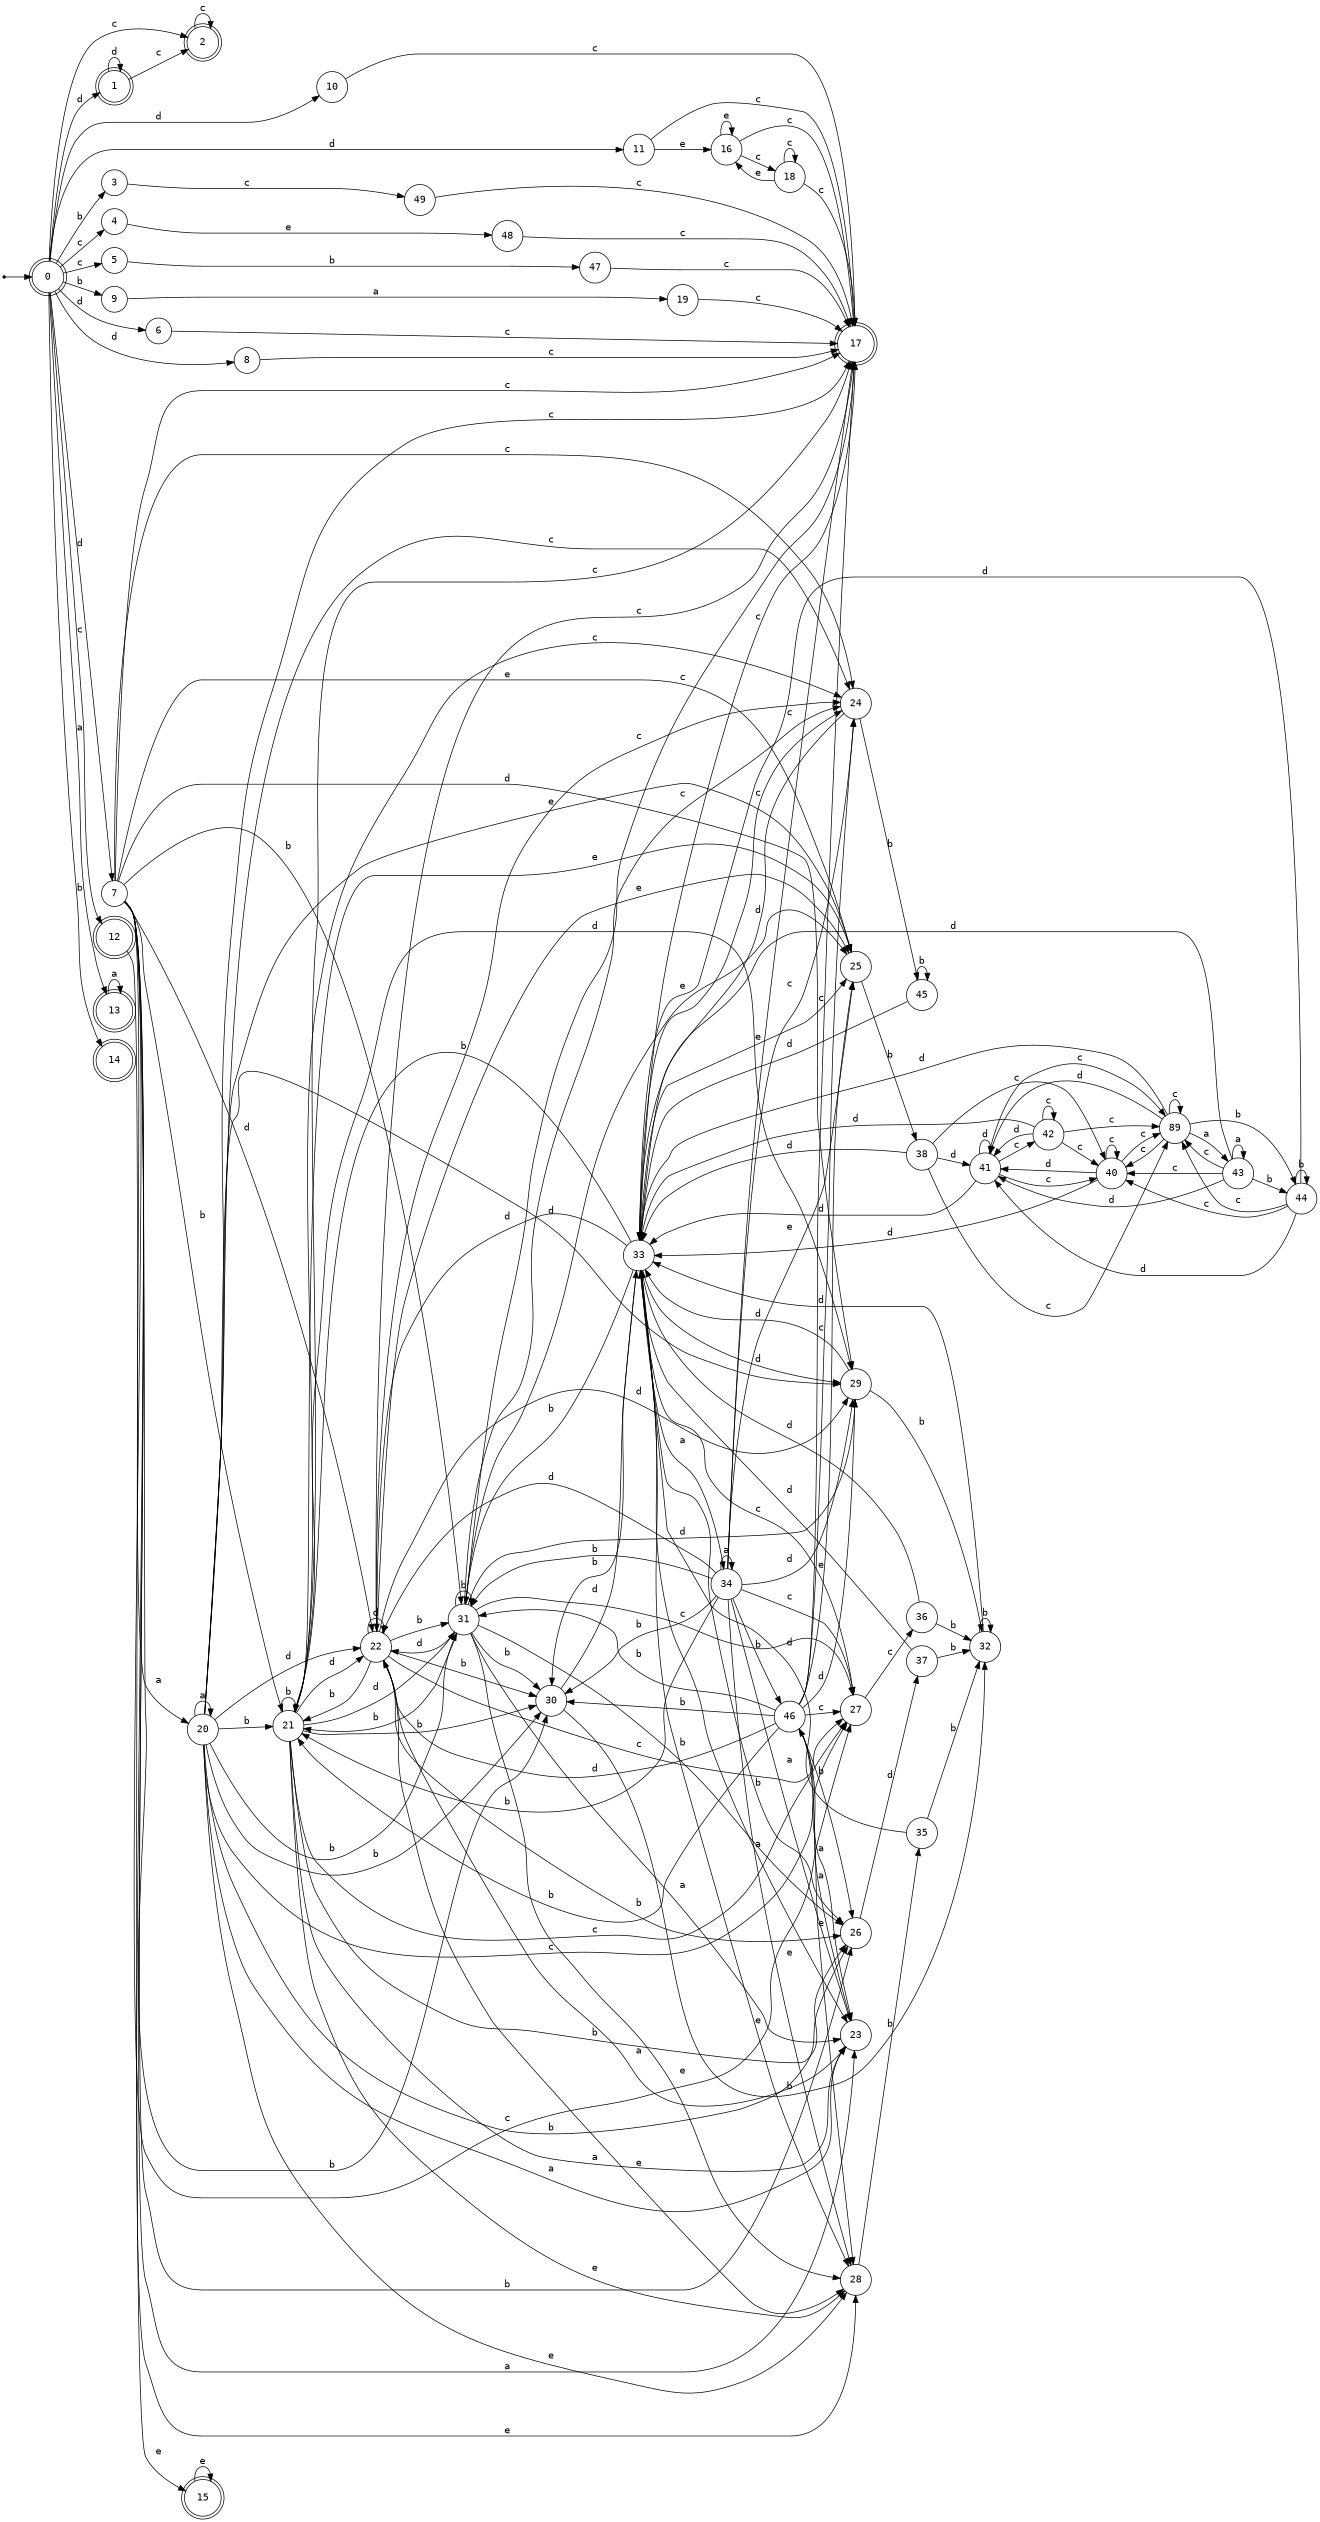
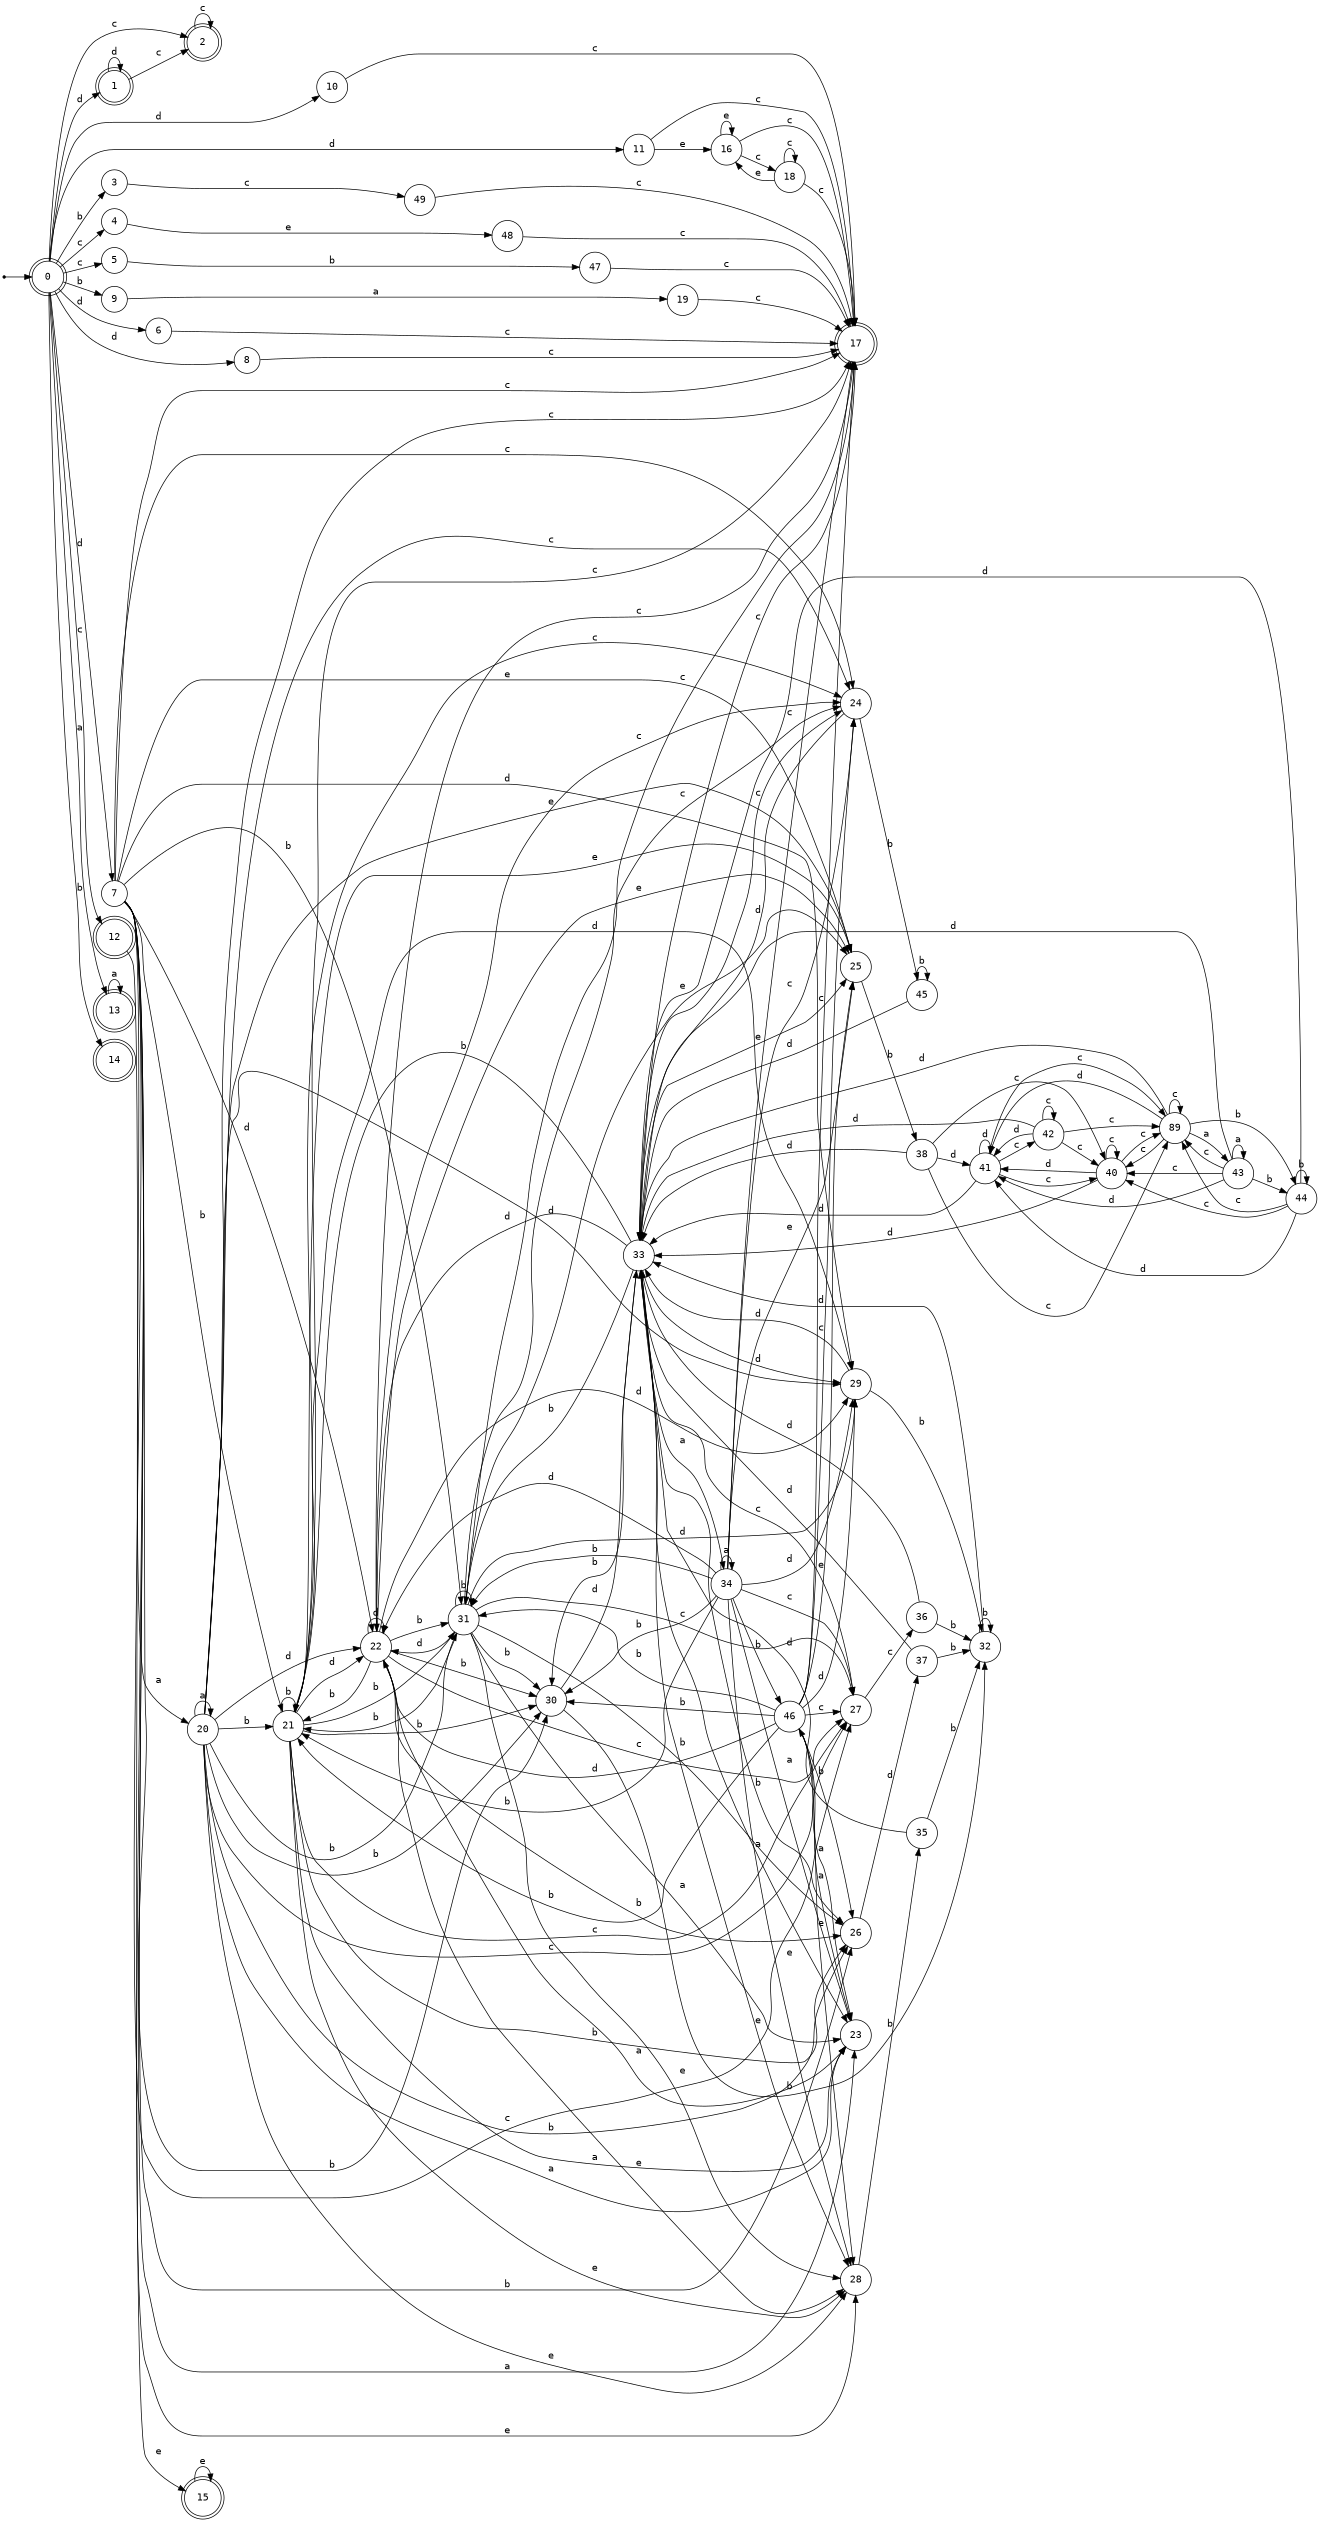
(376, 1687) -> (376, 1687)
